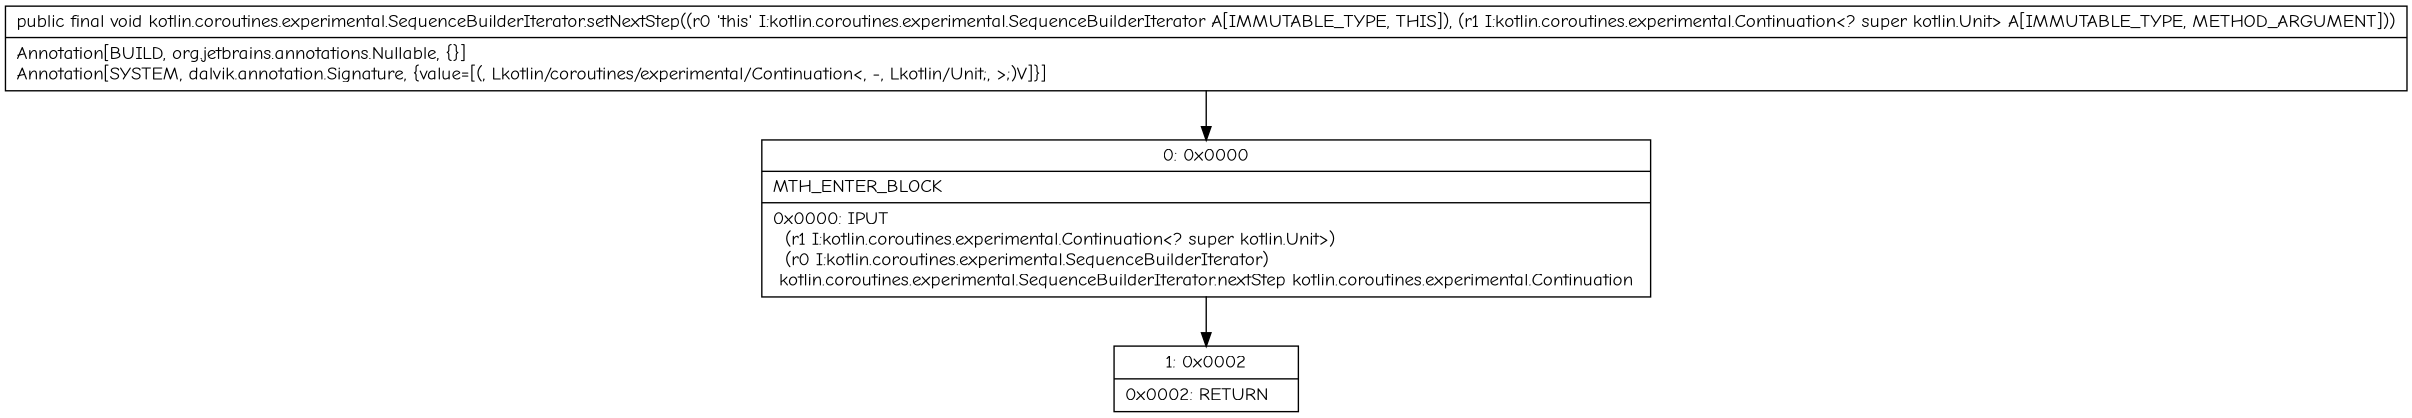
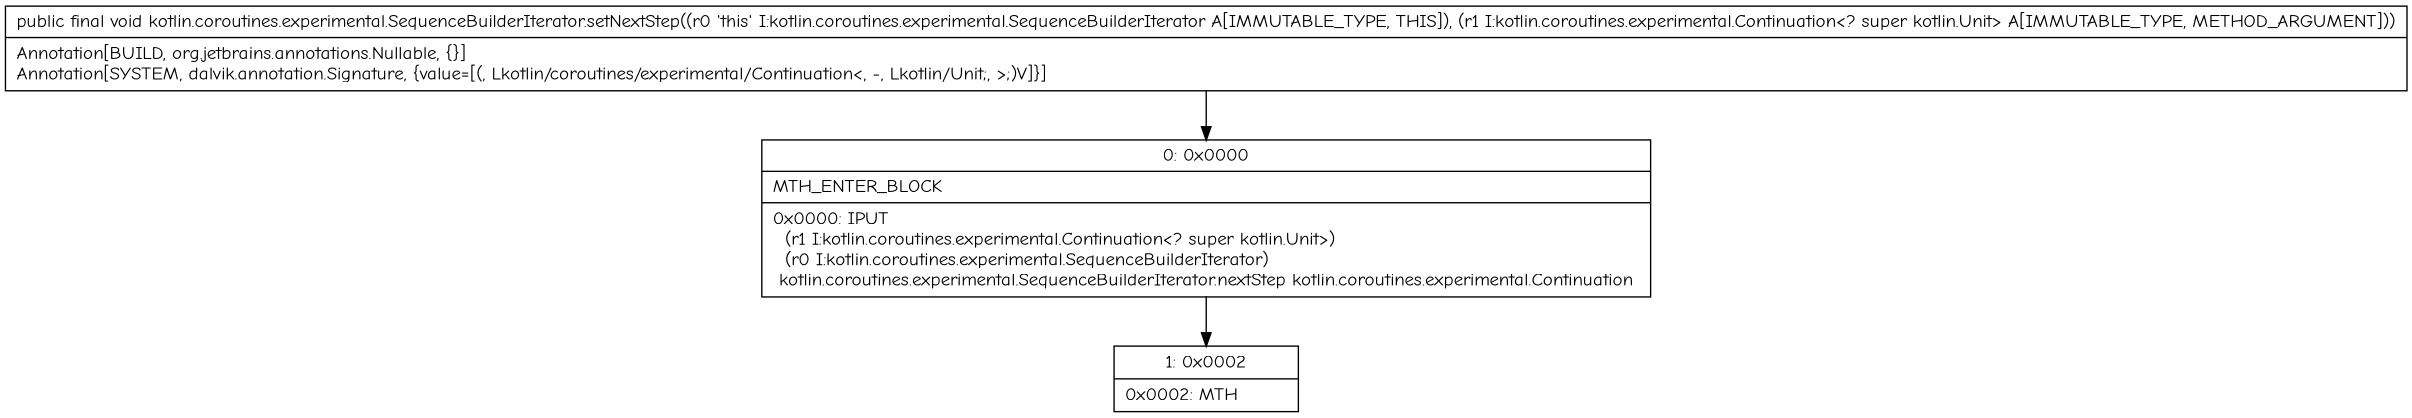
(1206, 395) -> (1191, 395)
